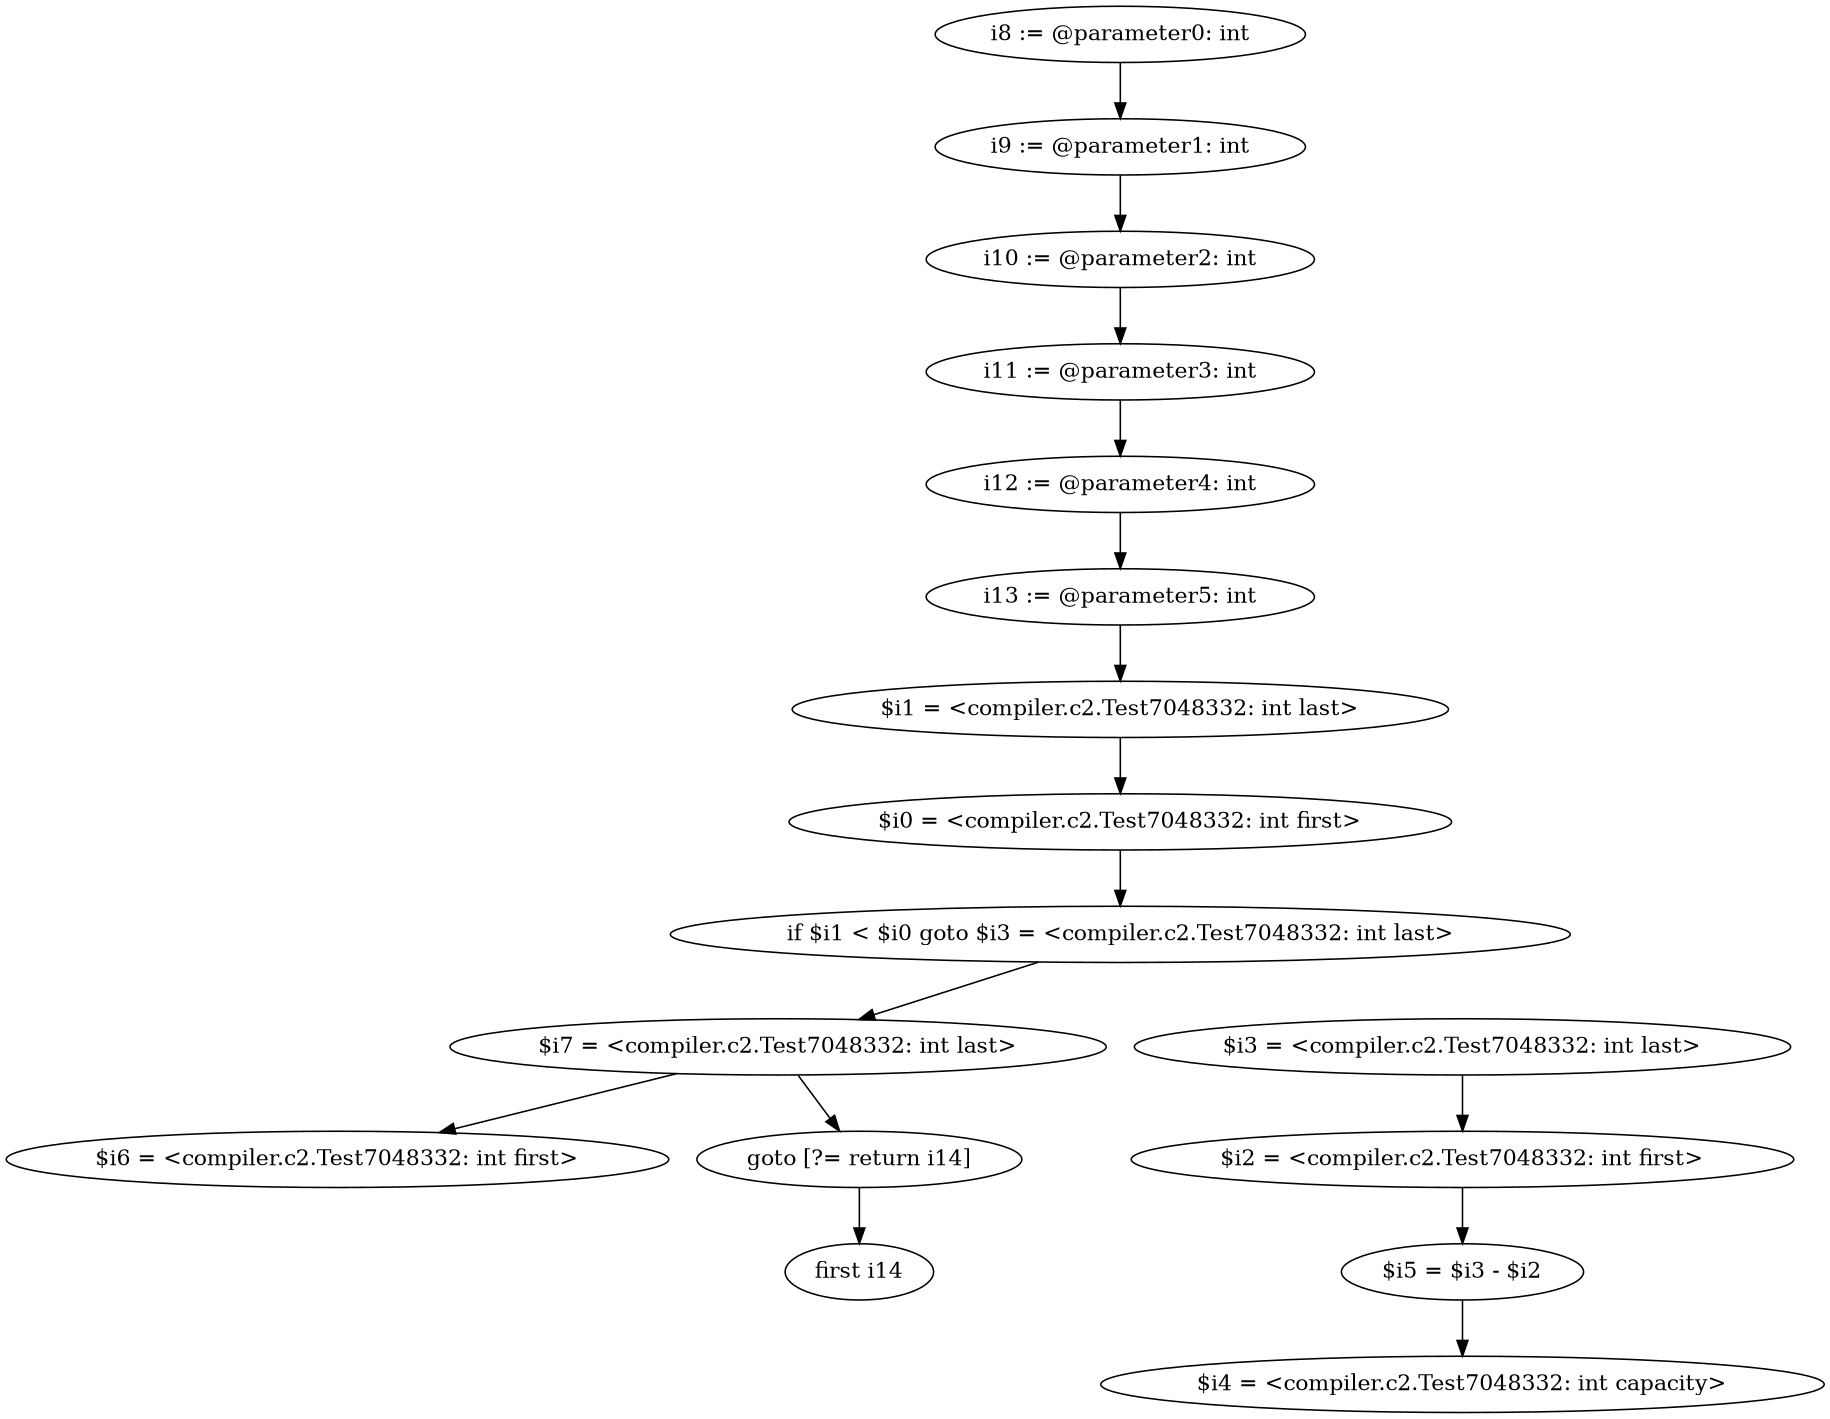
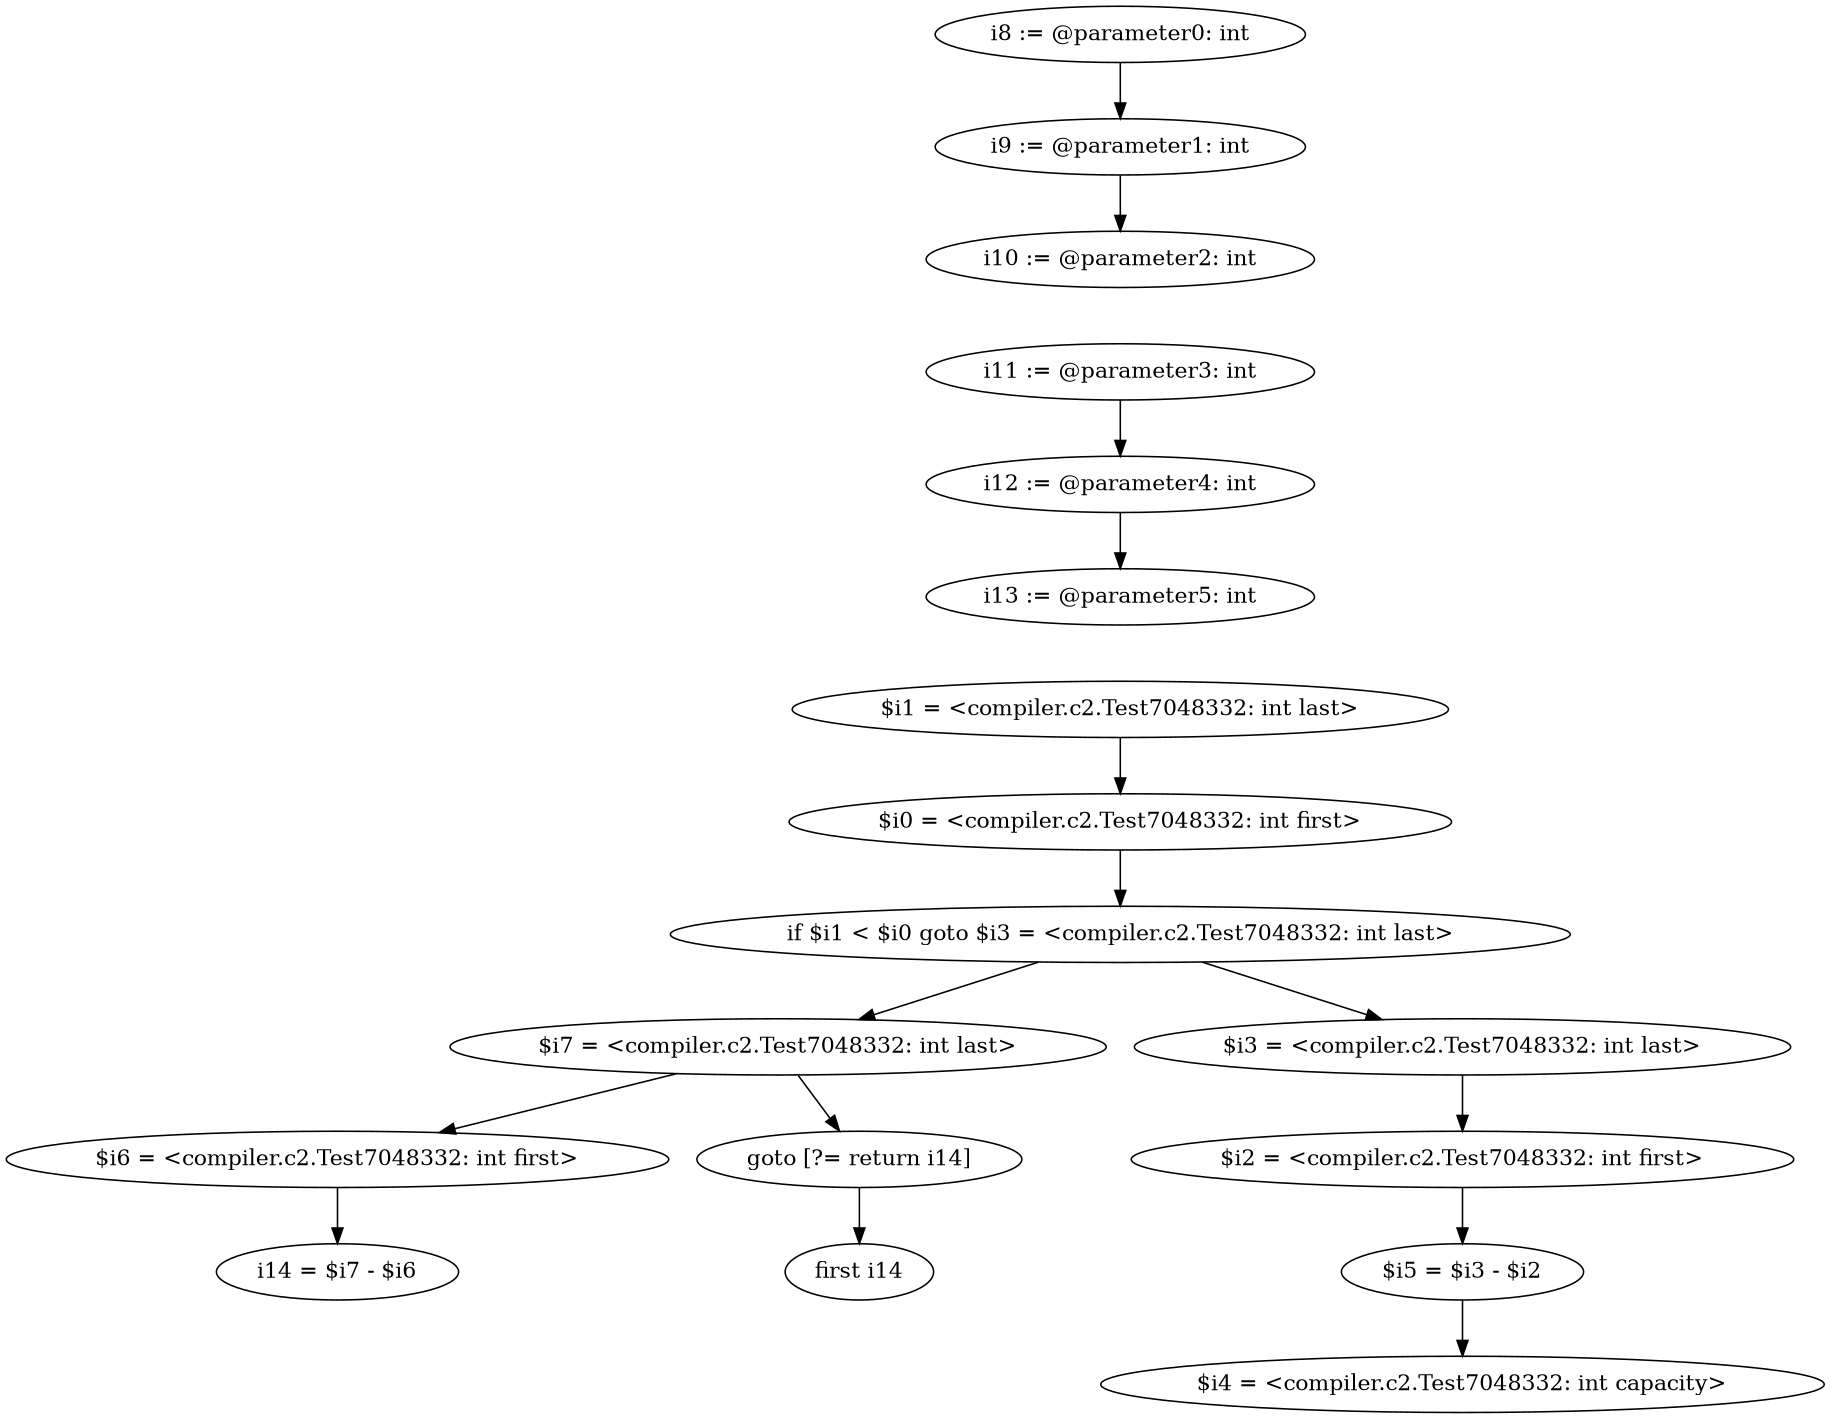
(1120, 308) -> none
(1120, 645) -> none
none -> (1285, 988)
none -> (338, 1272)
